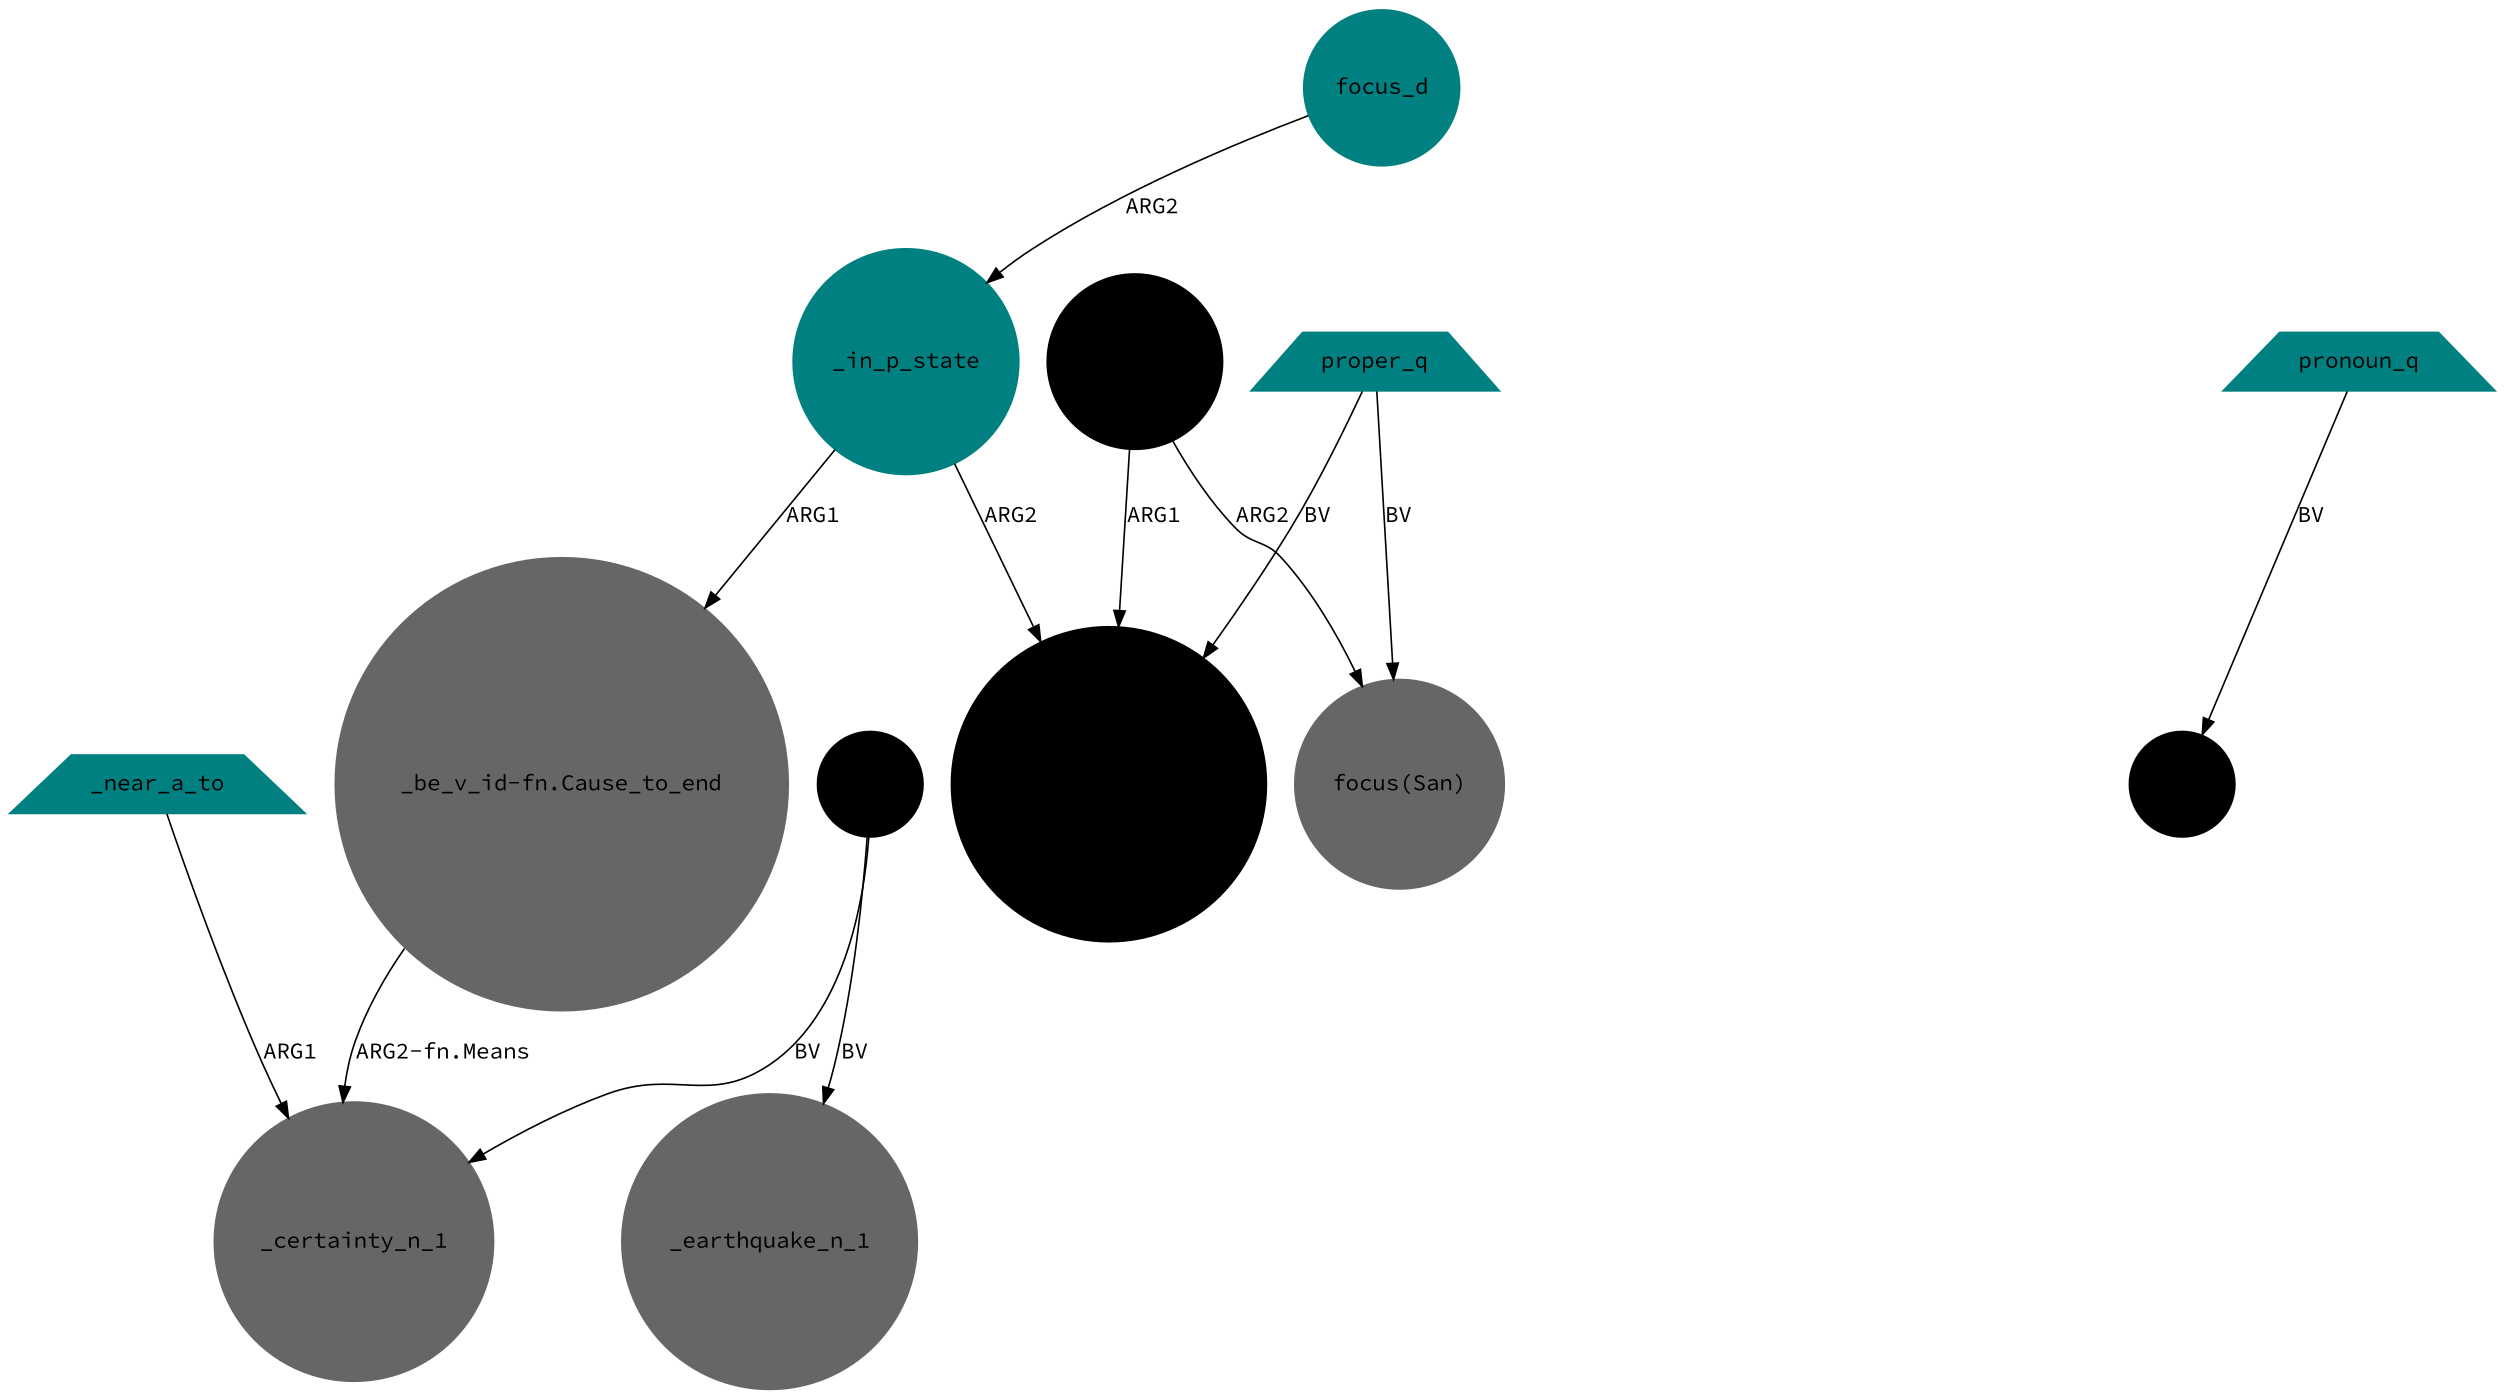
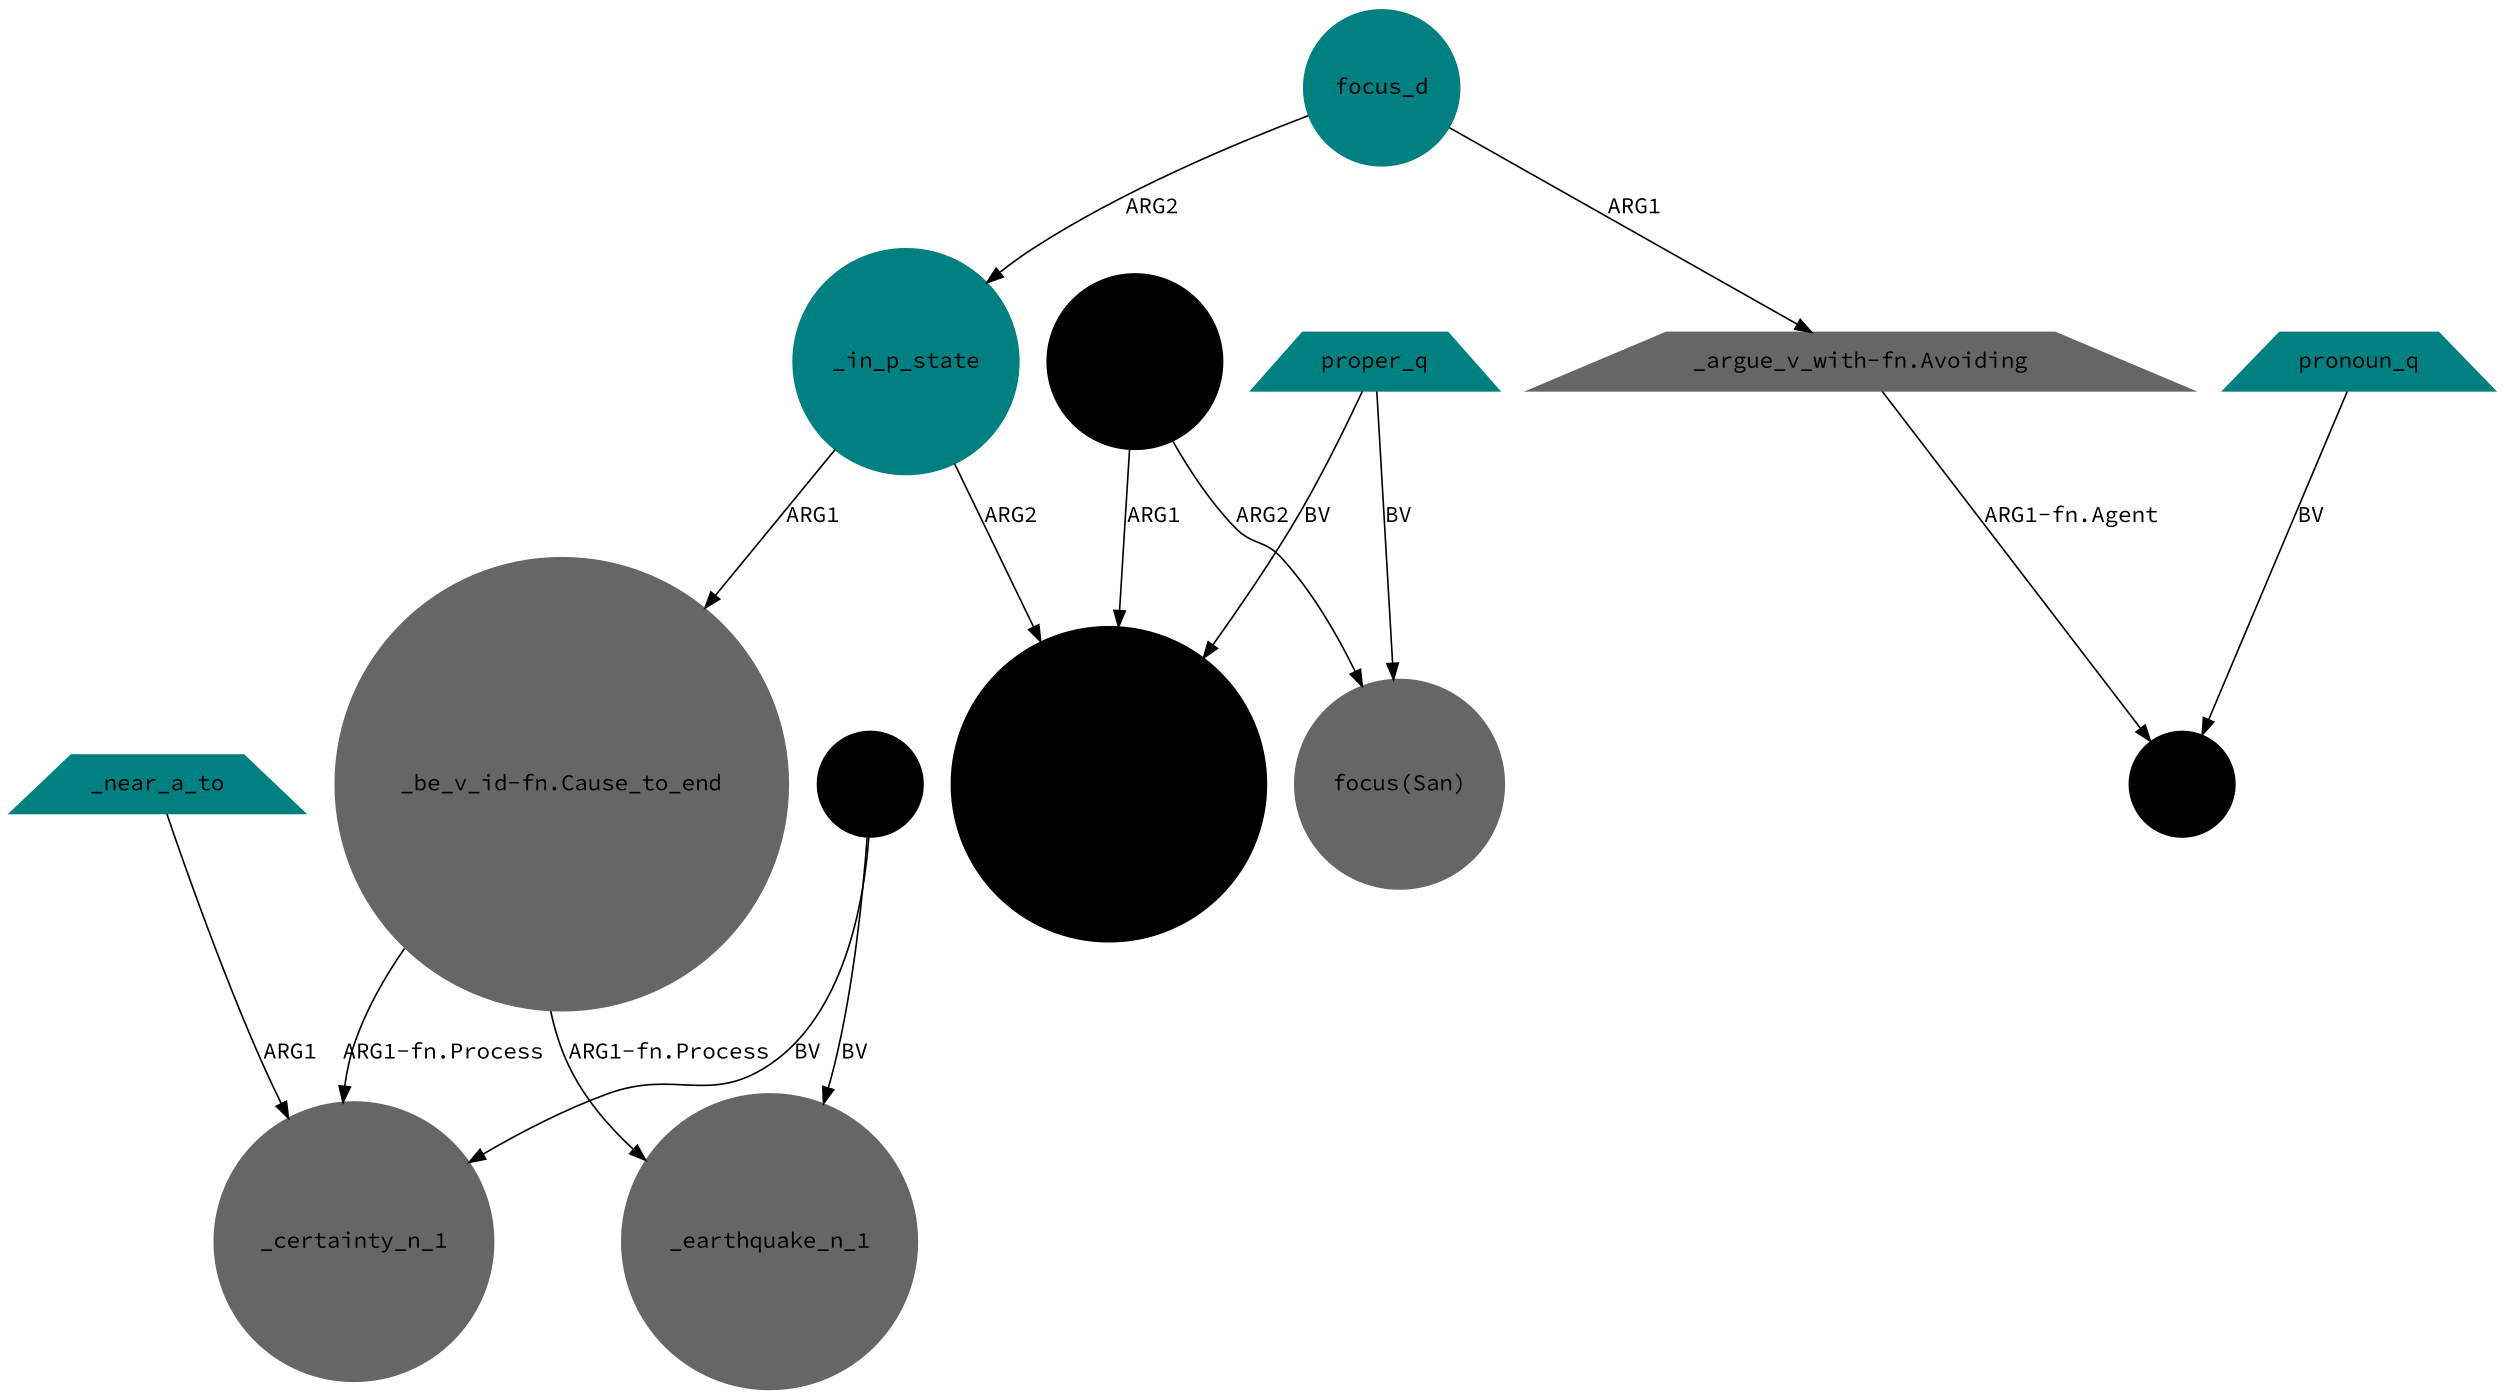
none -> (1861, 362)
(443, 1053) -> (443, 1053)
none -> (581, 1087)
